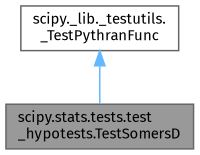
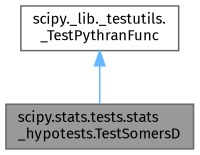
(100, 127) -> (100, 127)
